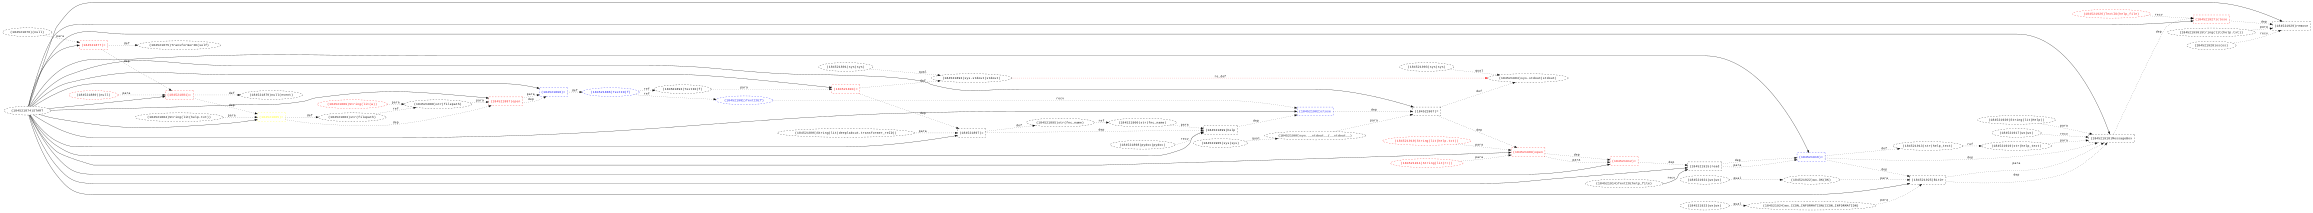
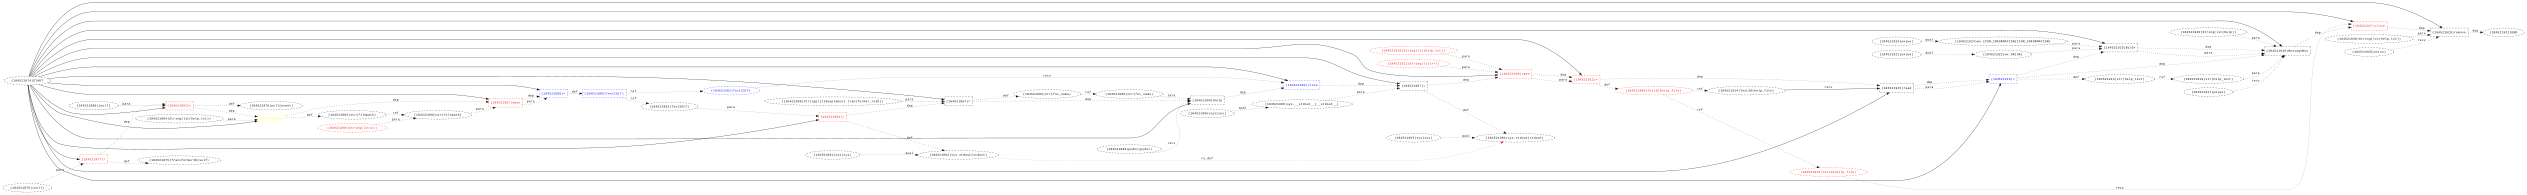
none -> (2504, 32)
none -> (1654, 91)
(611, 92) -> (604, 94)
(94, 95) -> (94, 106)
